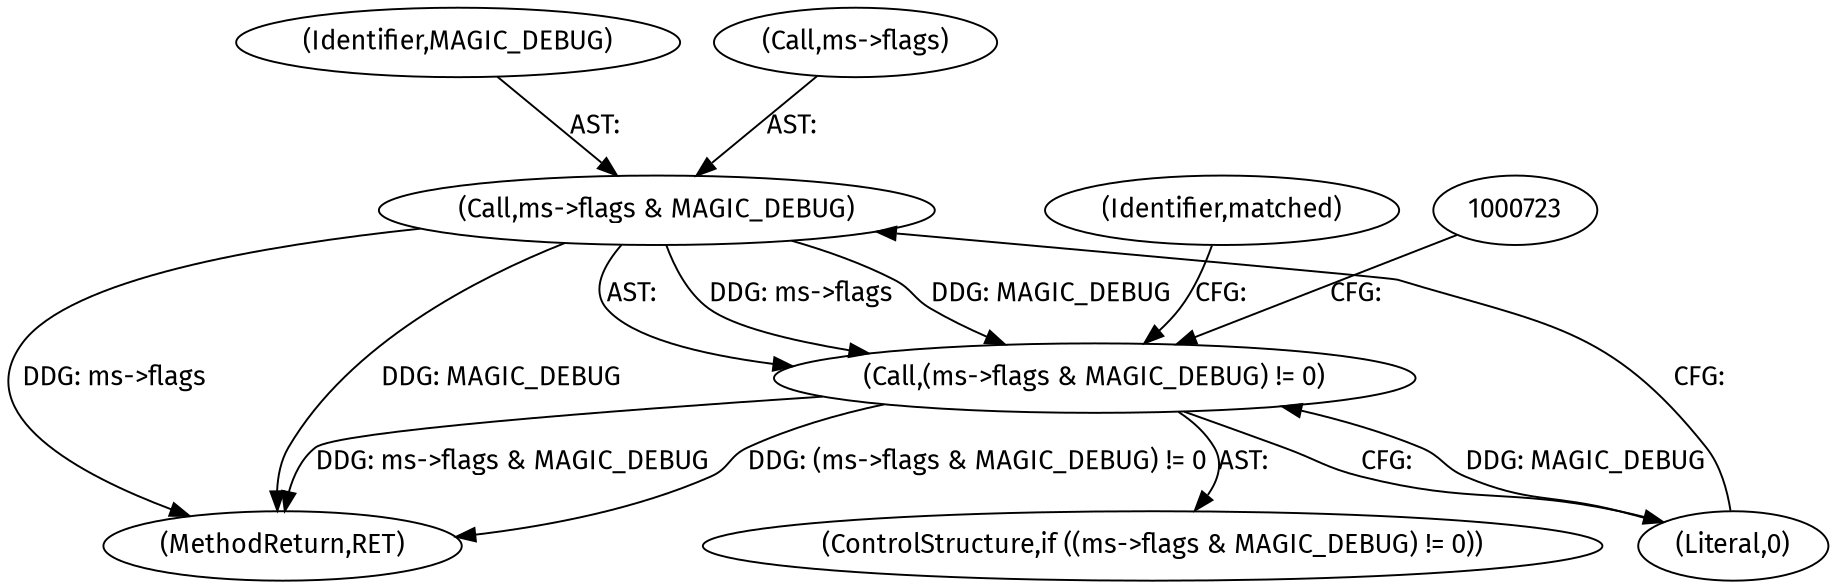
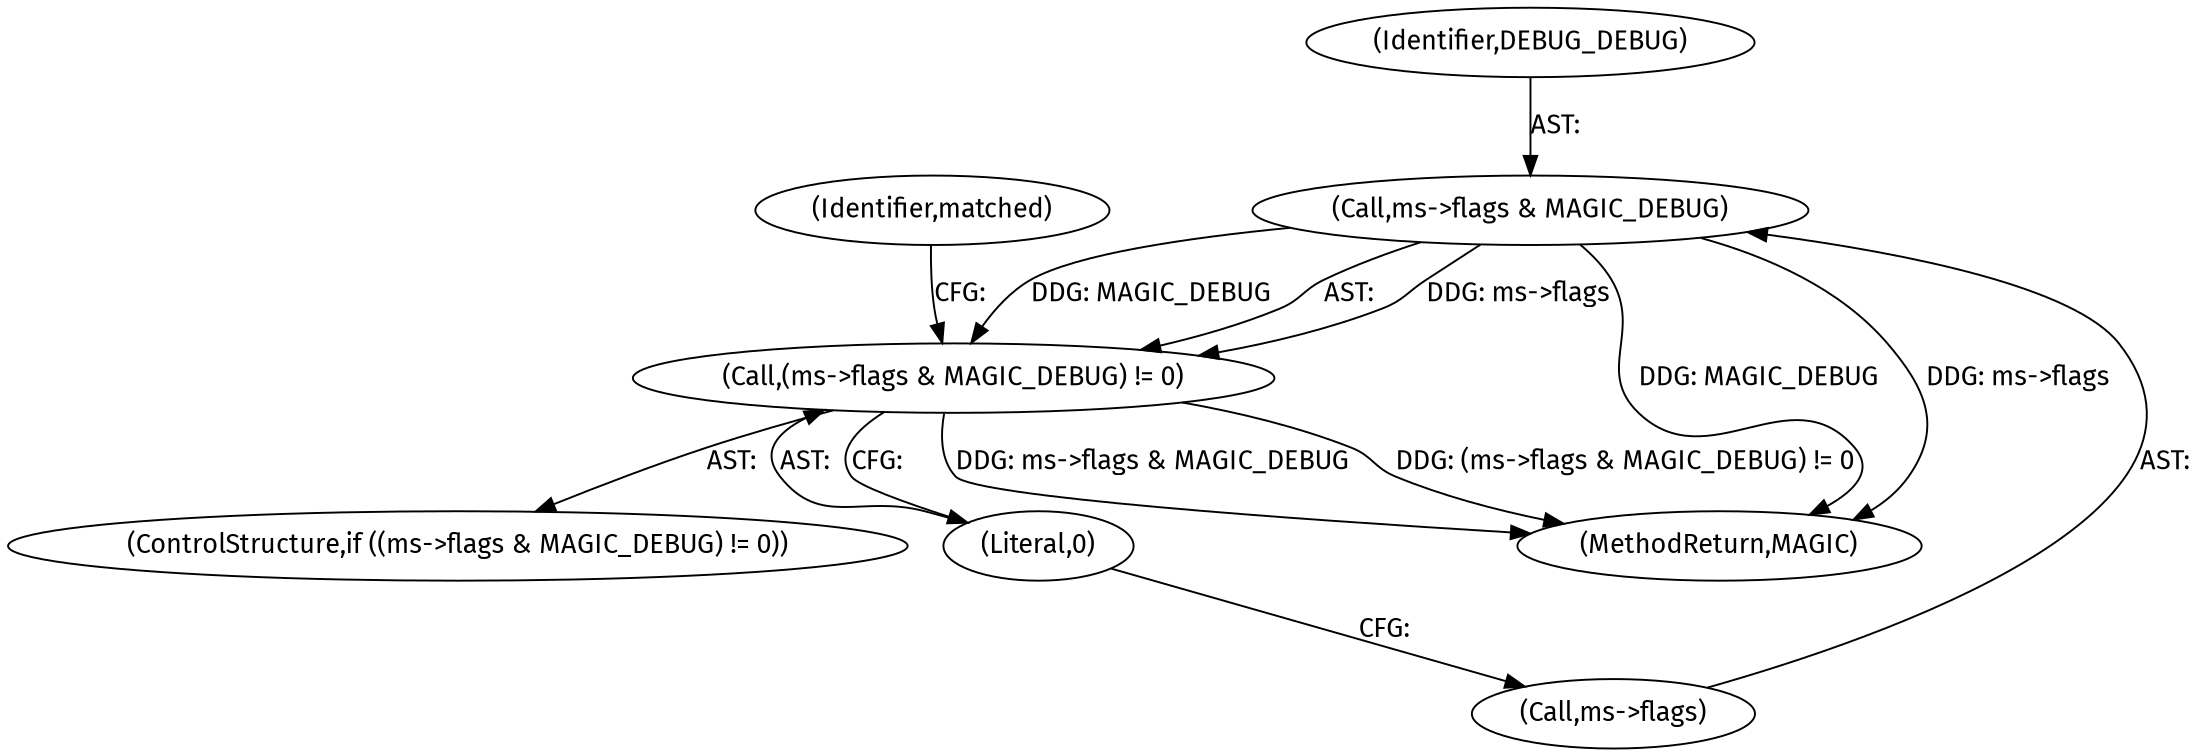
(458, 42) -> (1530, 42)
(1515, 210) -> none
(1384, 278) -> (1309, 625)
(1586, 462) -> (809, 462)
(283, 546) -> (1720, 546)
